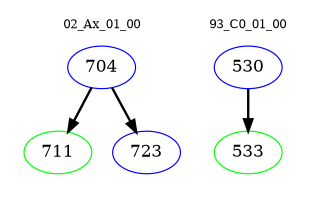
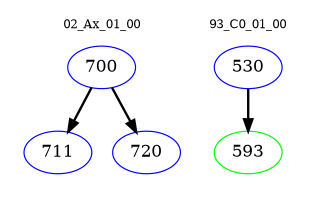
(102, 67) -> (102, 67)
(58, 152) -> (58, 152)
(147, 152) -> (147, 152)
(248, 152) -> (248, 152)
